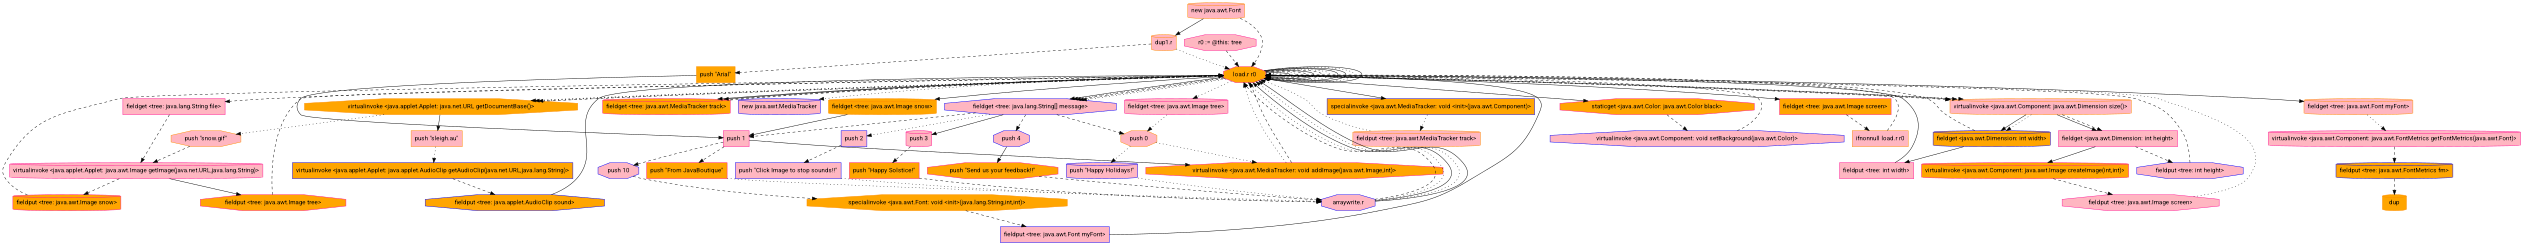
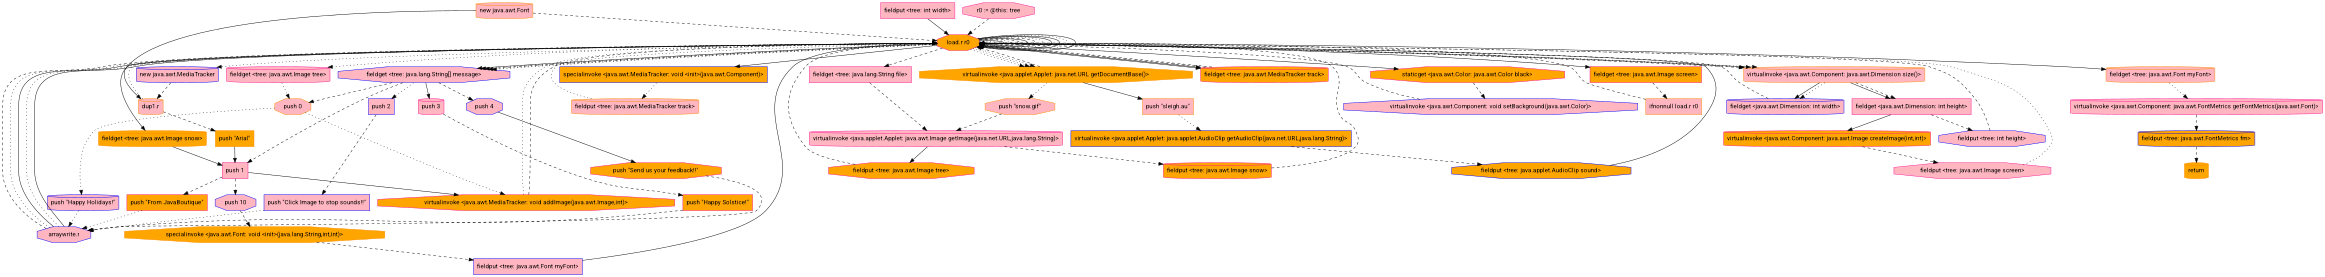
none -> (165, 89)
(1992, 139) -> (1785, 107)
(1936, 154) -> none
(2394, 203) -> (2196, 171)
